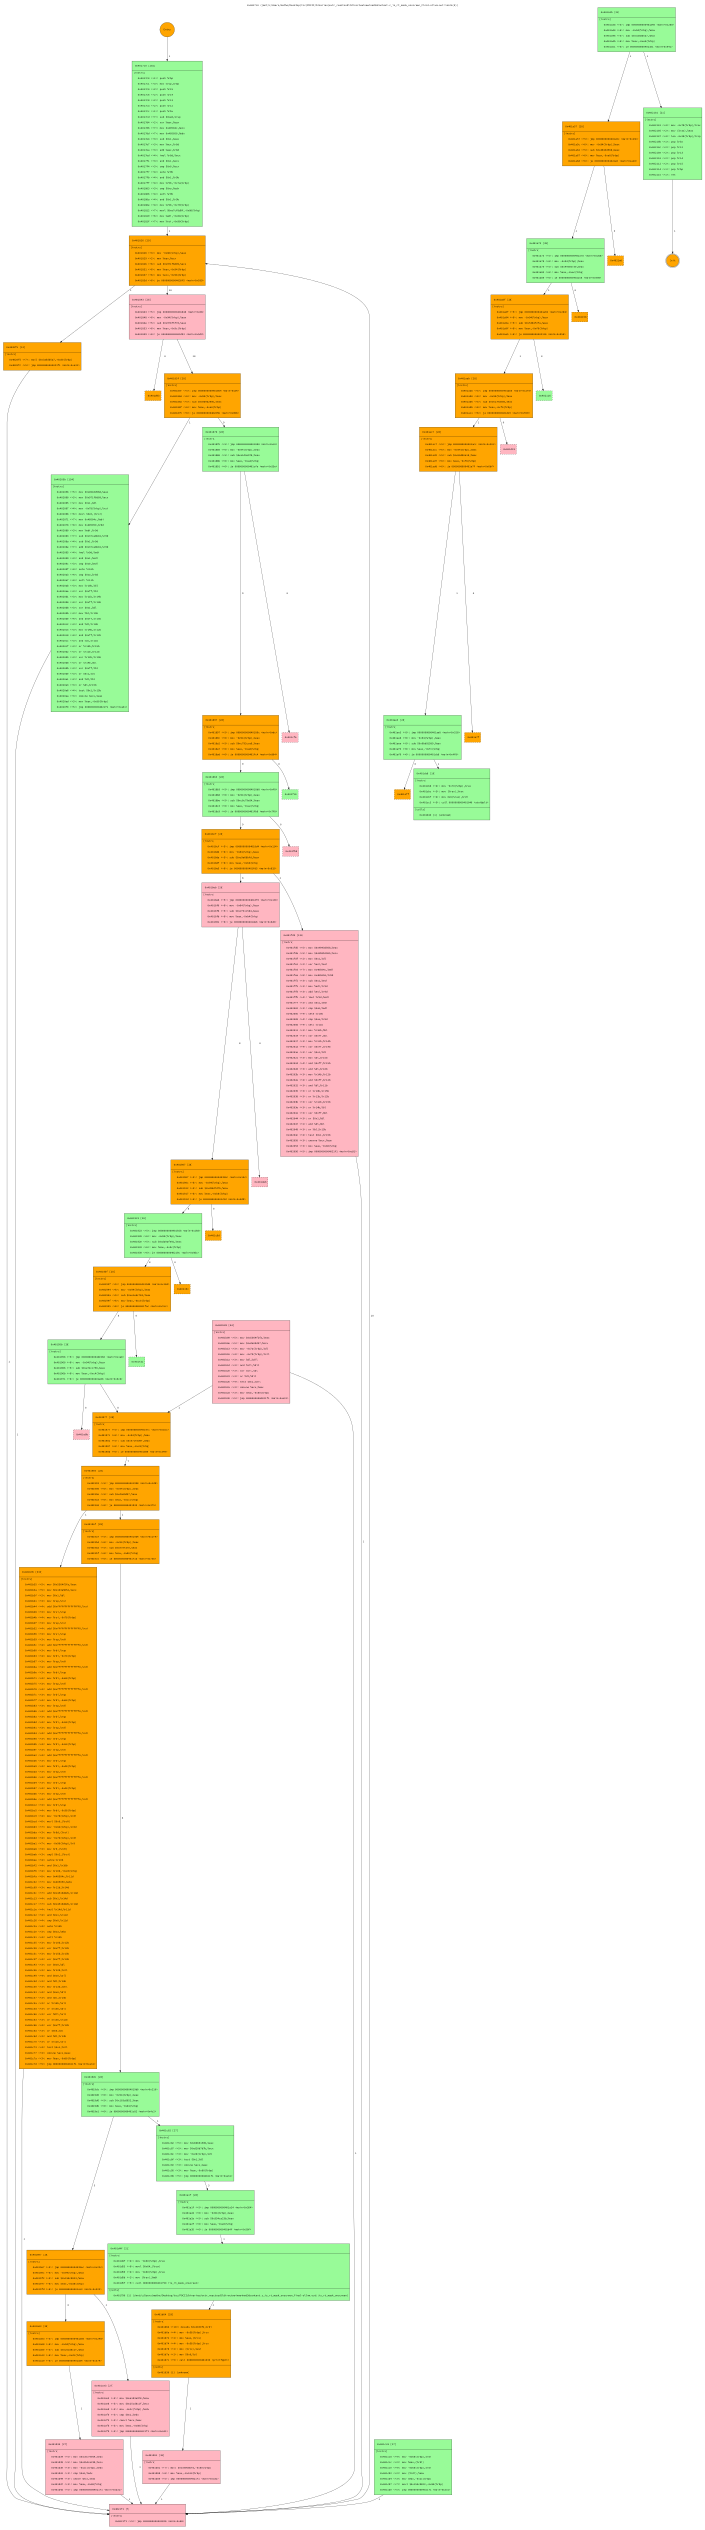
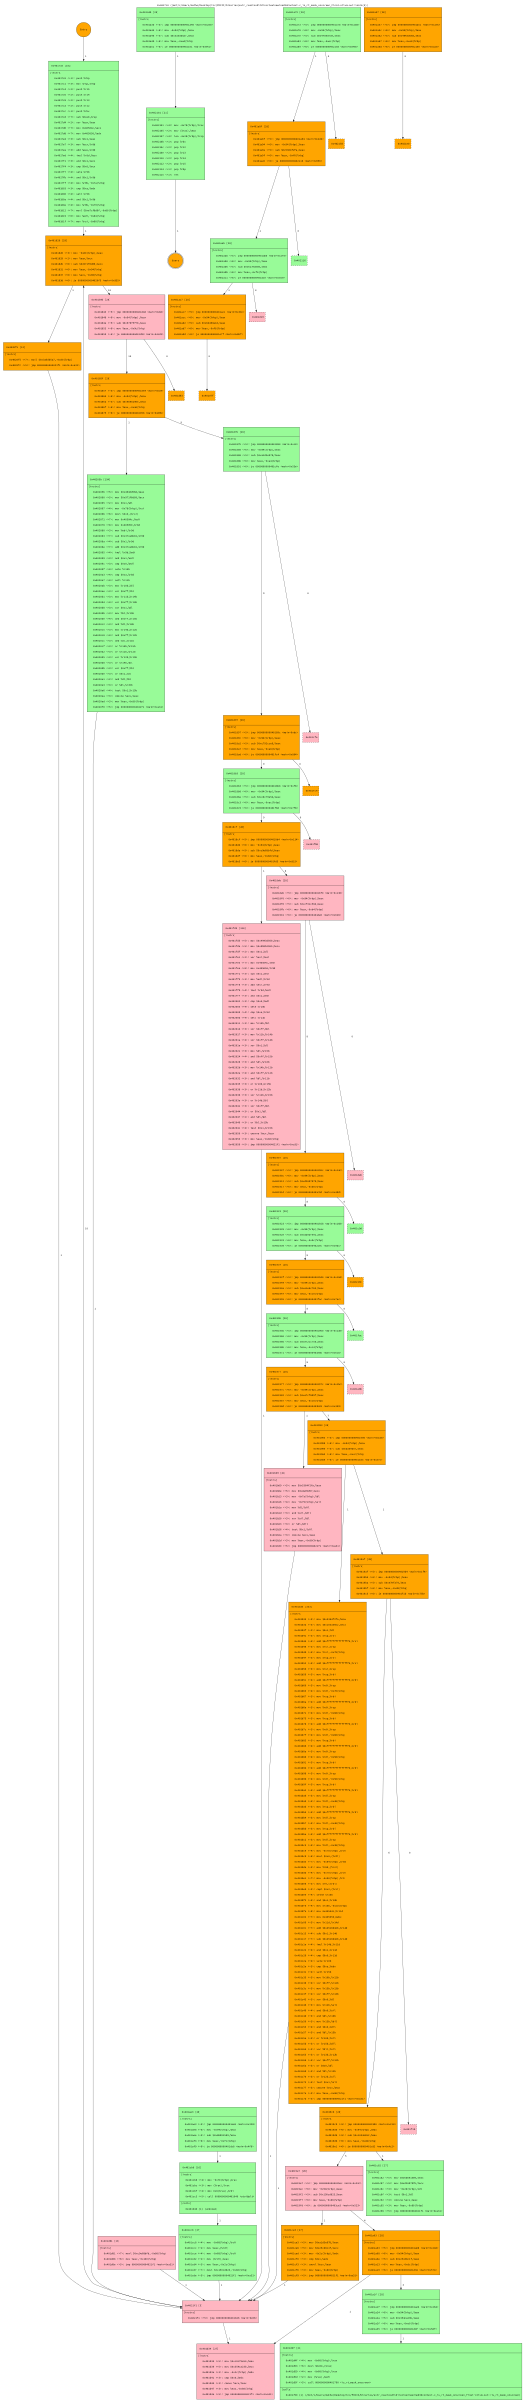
(619, 86) -> none
(584, 201) -> none
(673, 261) -> (176, 261)
(494, 396) -> (249, 261)
(440, 592) -> none
(290, 794) -> (311, 791)
(402, 794) -> none
(213, 1236) -> (355, 1229)
(191, 1399) -> (304, 1439)
(120, 2094) -> (358, 2129)
none -> (409, 2129)
(206, 2185) -> (401, 2281)
none -> (218, 2219)
(66, 2272) -> (324, 2188)
(191, 2344) -> none
(131, 2409) -> (320, 2253)
(126, 2499) -> (226, 2333)
